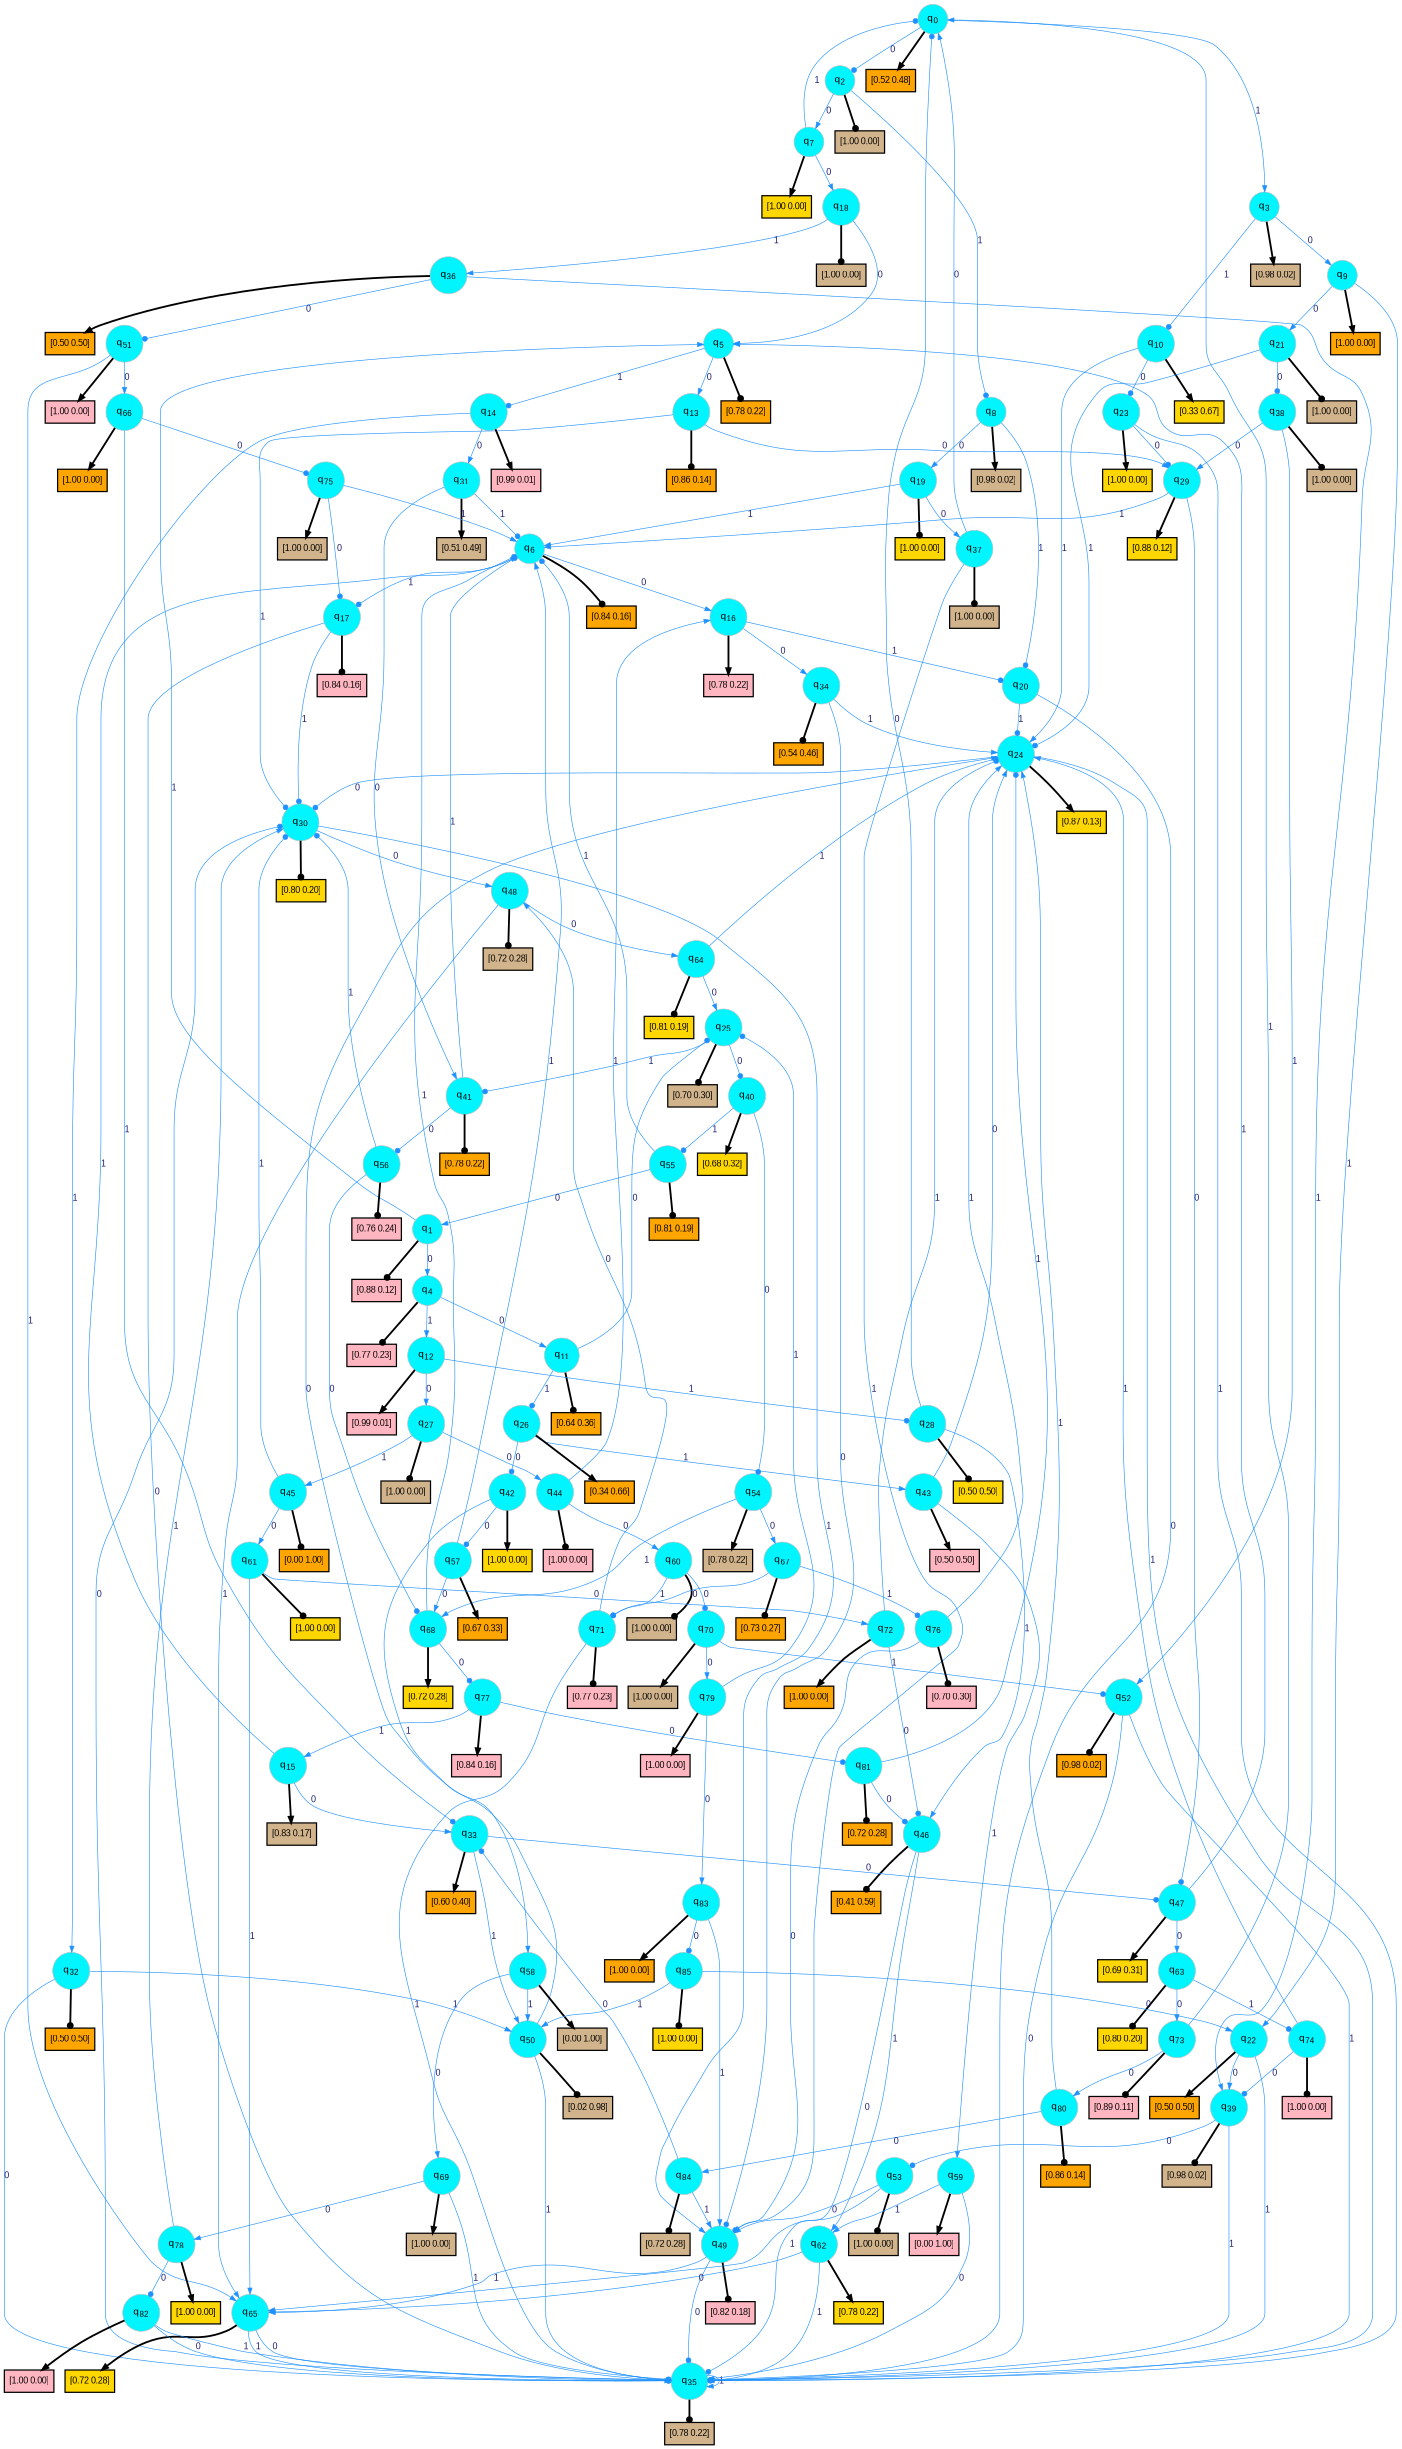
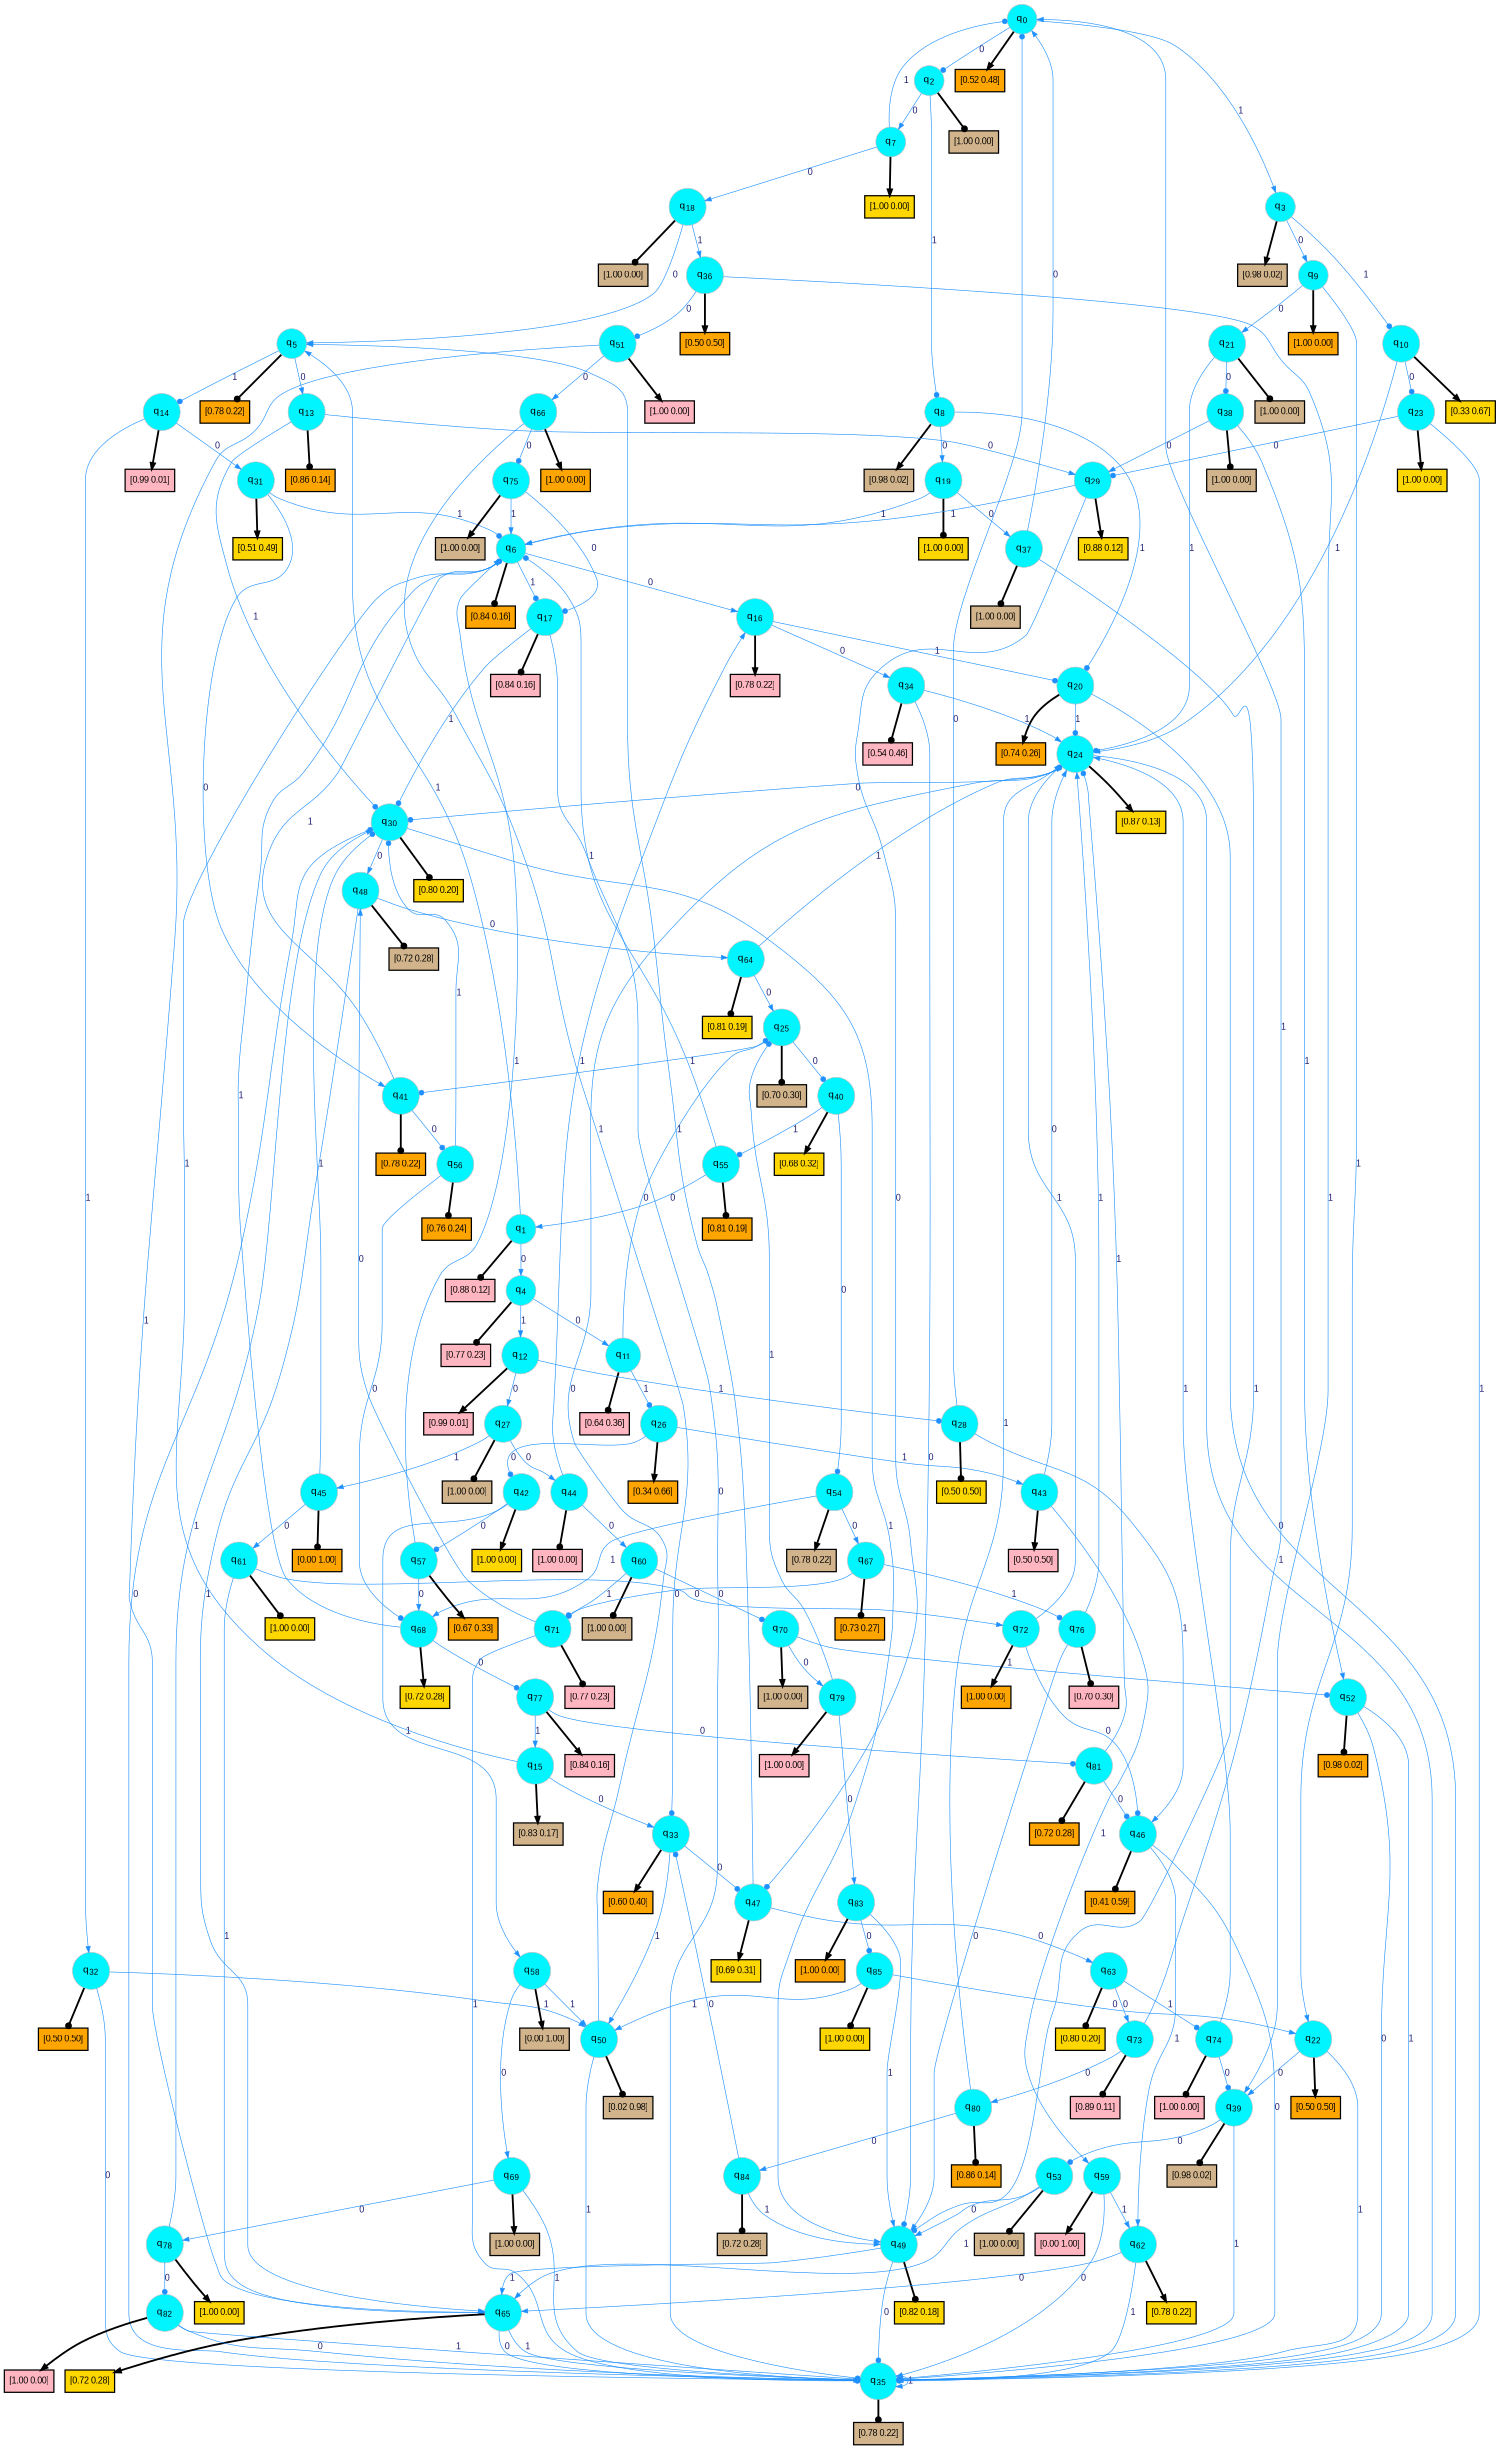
(461, 549) -> (258, 549)
(798, 754) -> (888, 754)
none -> (1021, 754)
(377, 1229) -> (447, 1229)
(576, 1424) -> (605, 1424)
(730, 2313) -> (919, 2313)
